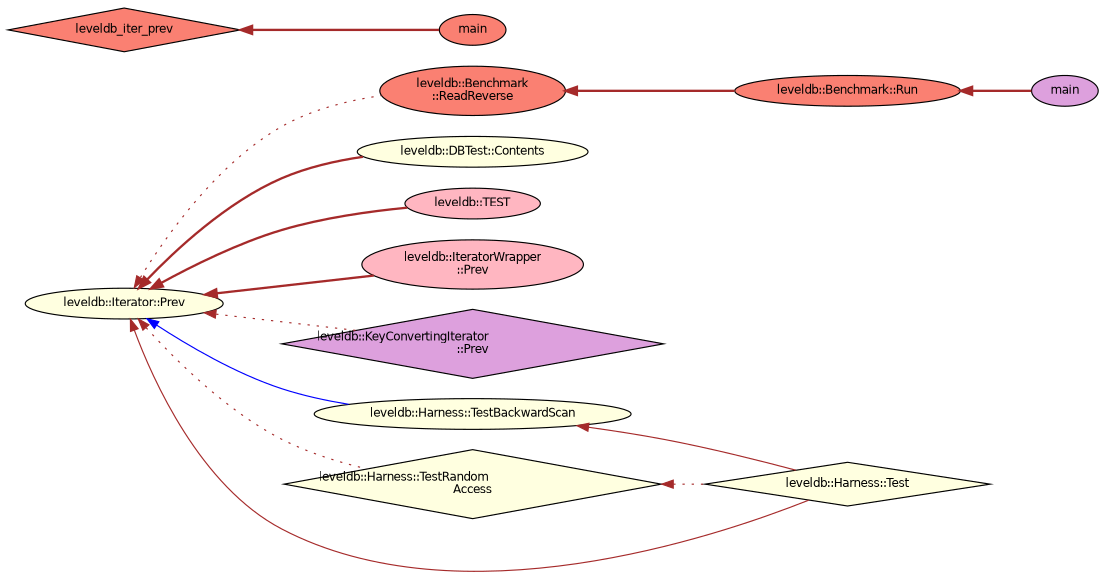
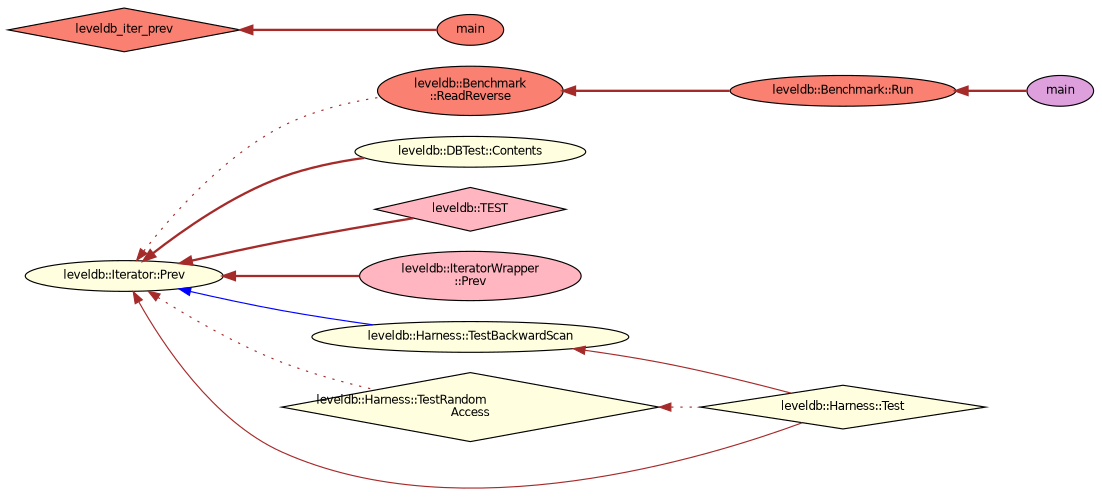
(473, 204) -> (470, 209)
(473, 344) -> none
